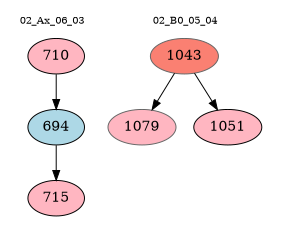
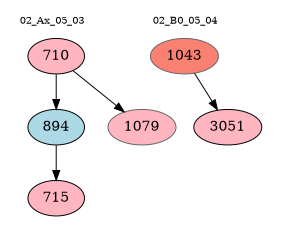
(52, 21) -> (52, 21)
(166, 87) -> (86, 81)
(56, 127) -> (56, 127)
(228, 127) -> (228, 127)
